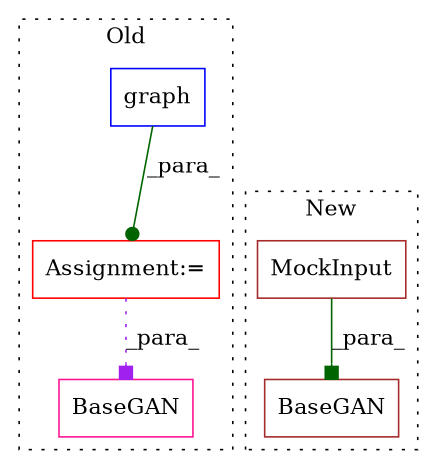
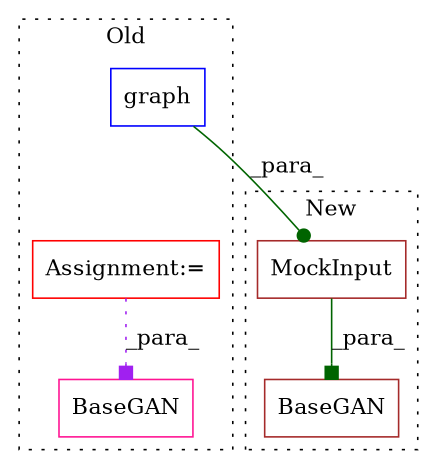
(143, 177) -> (248, 176)
